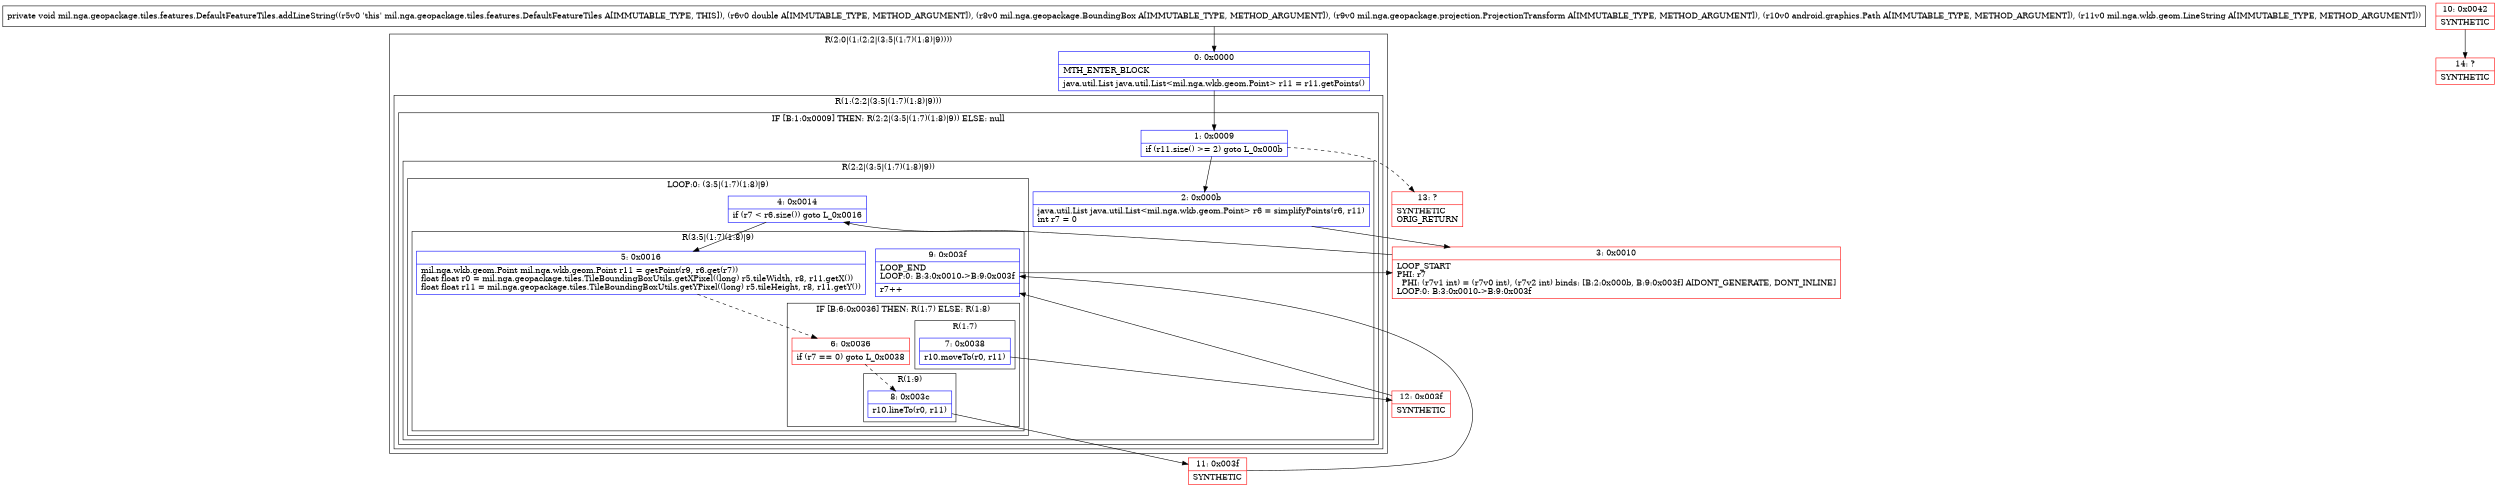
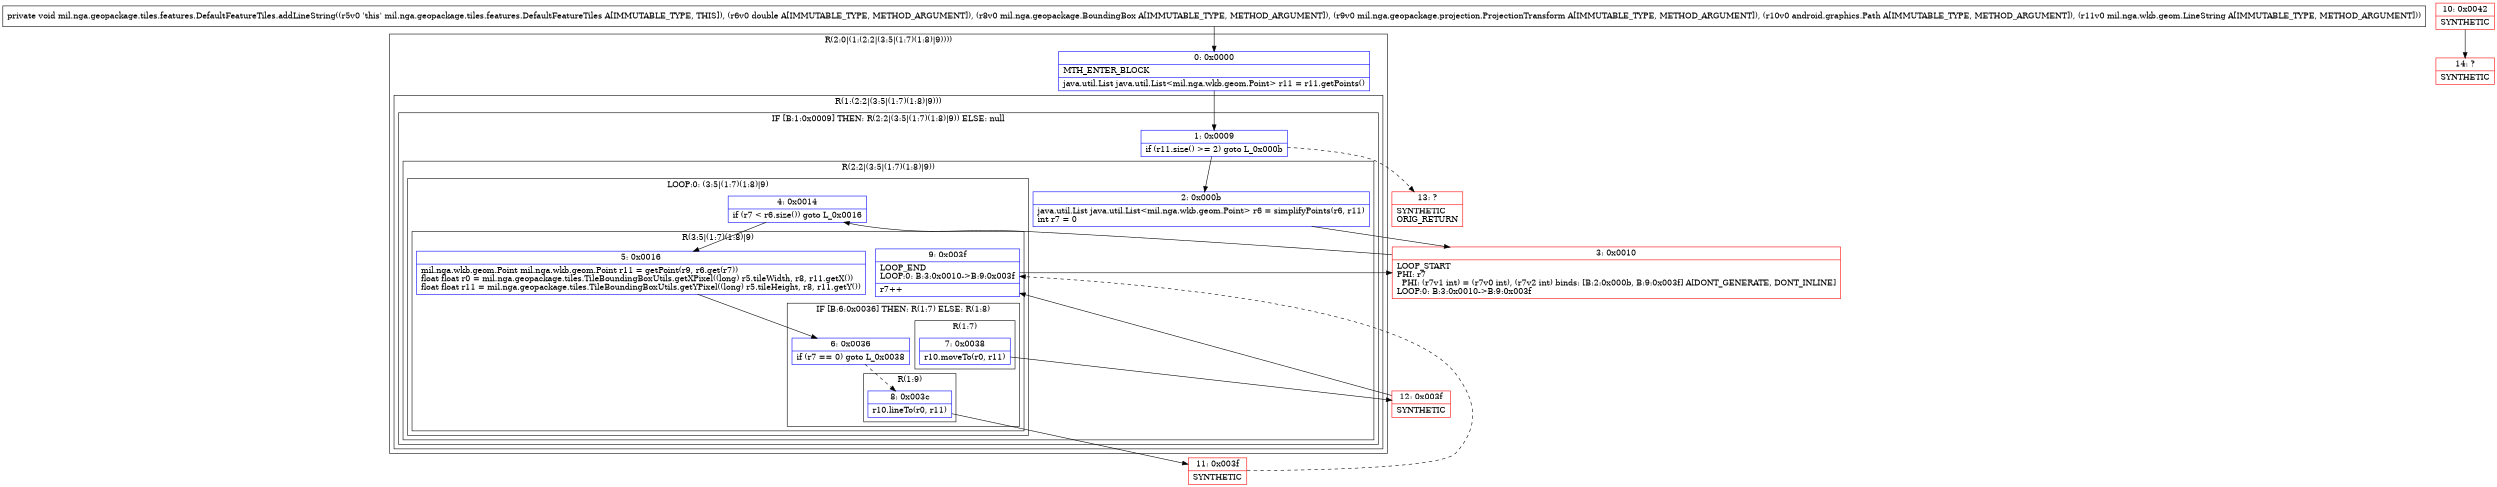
(755, 315) -> (755, 315)
(1393, 335) -> (1393, 335)
(851, 351) -> (851, 351)
